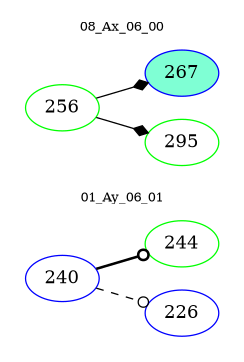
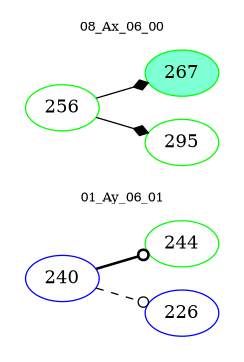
(182, 73) -> (182, 73)
